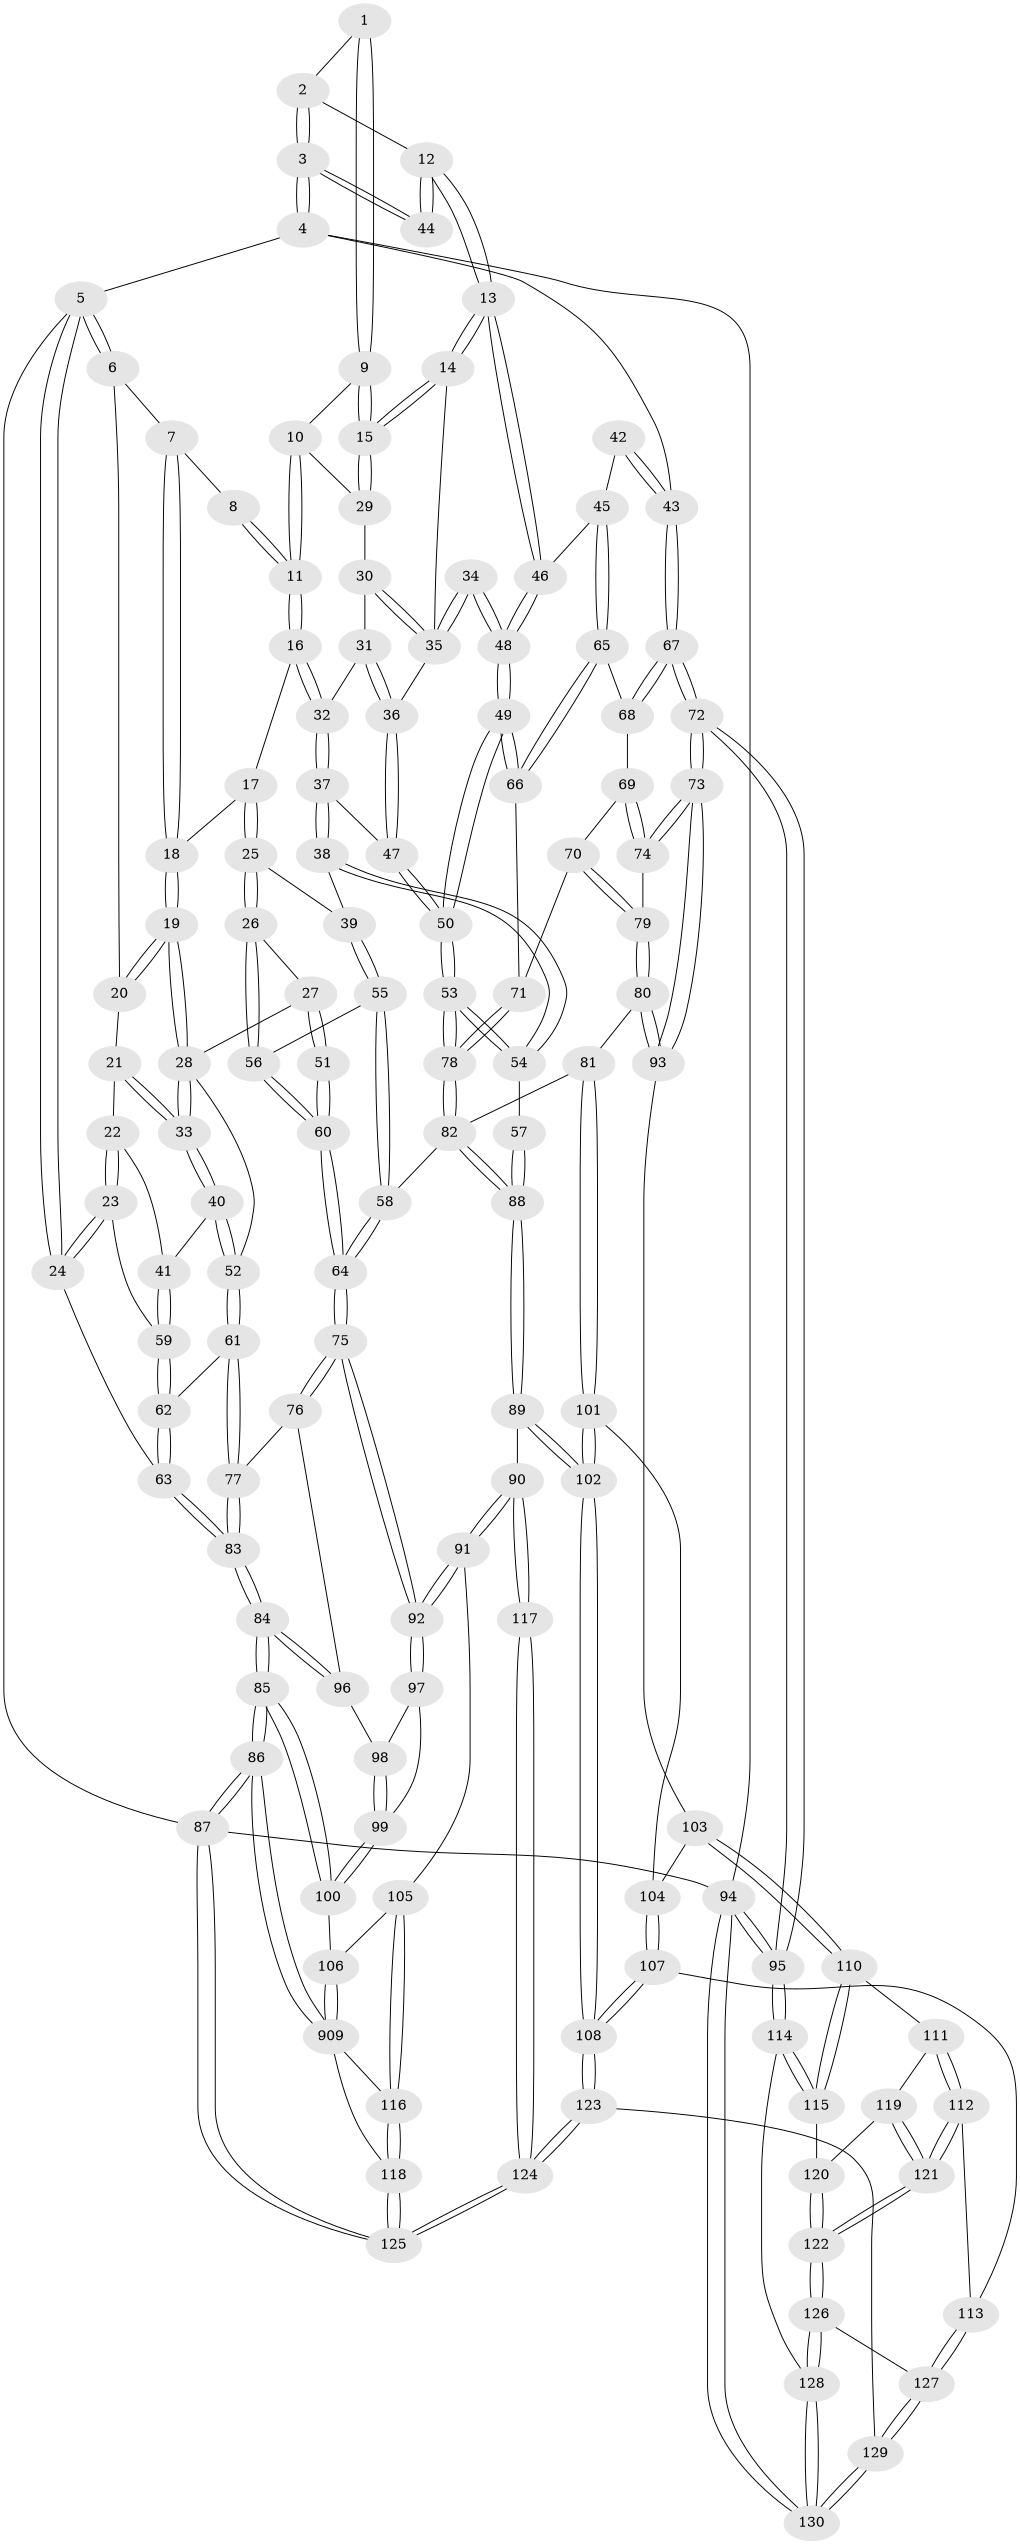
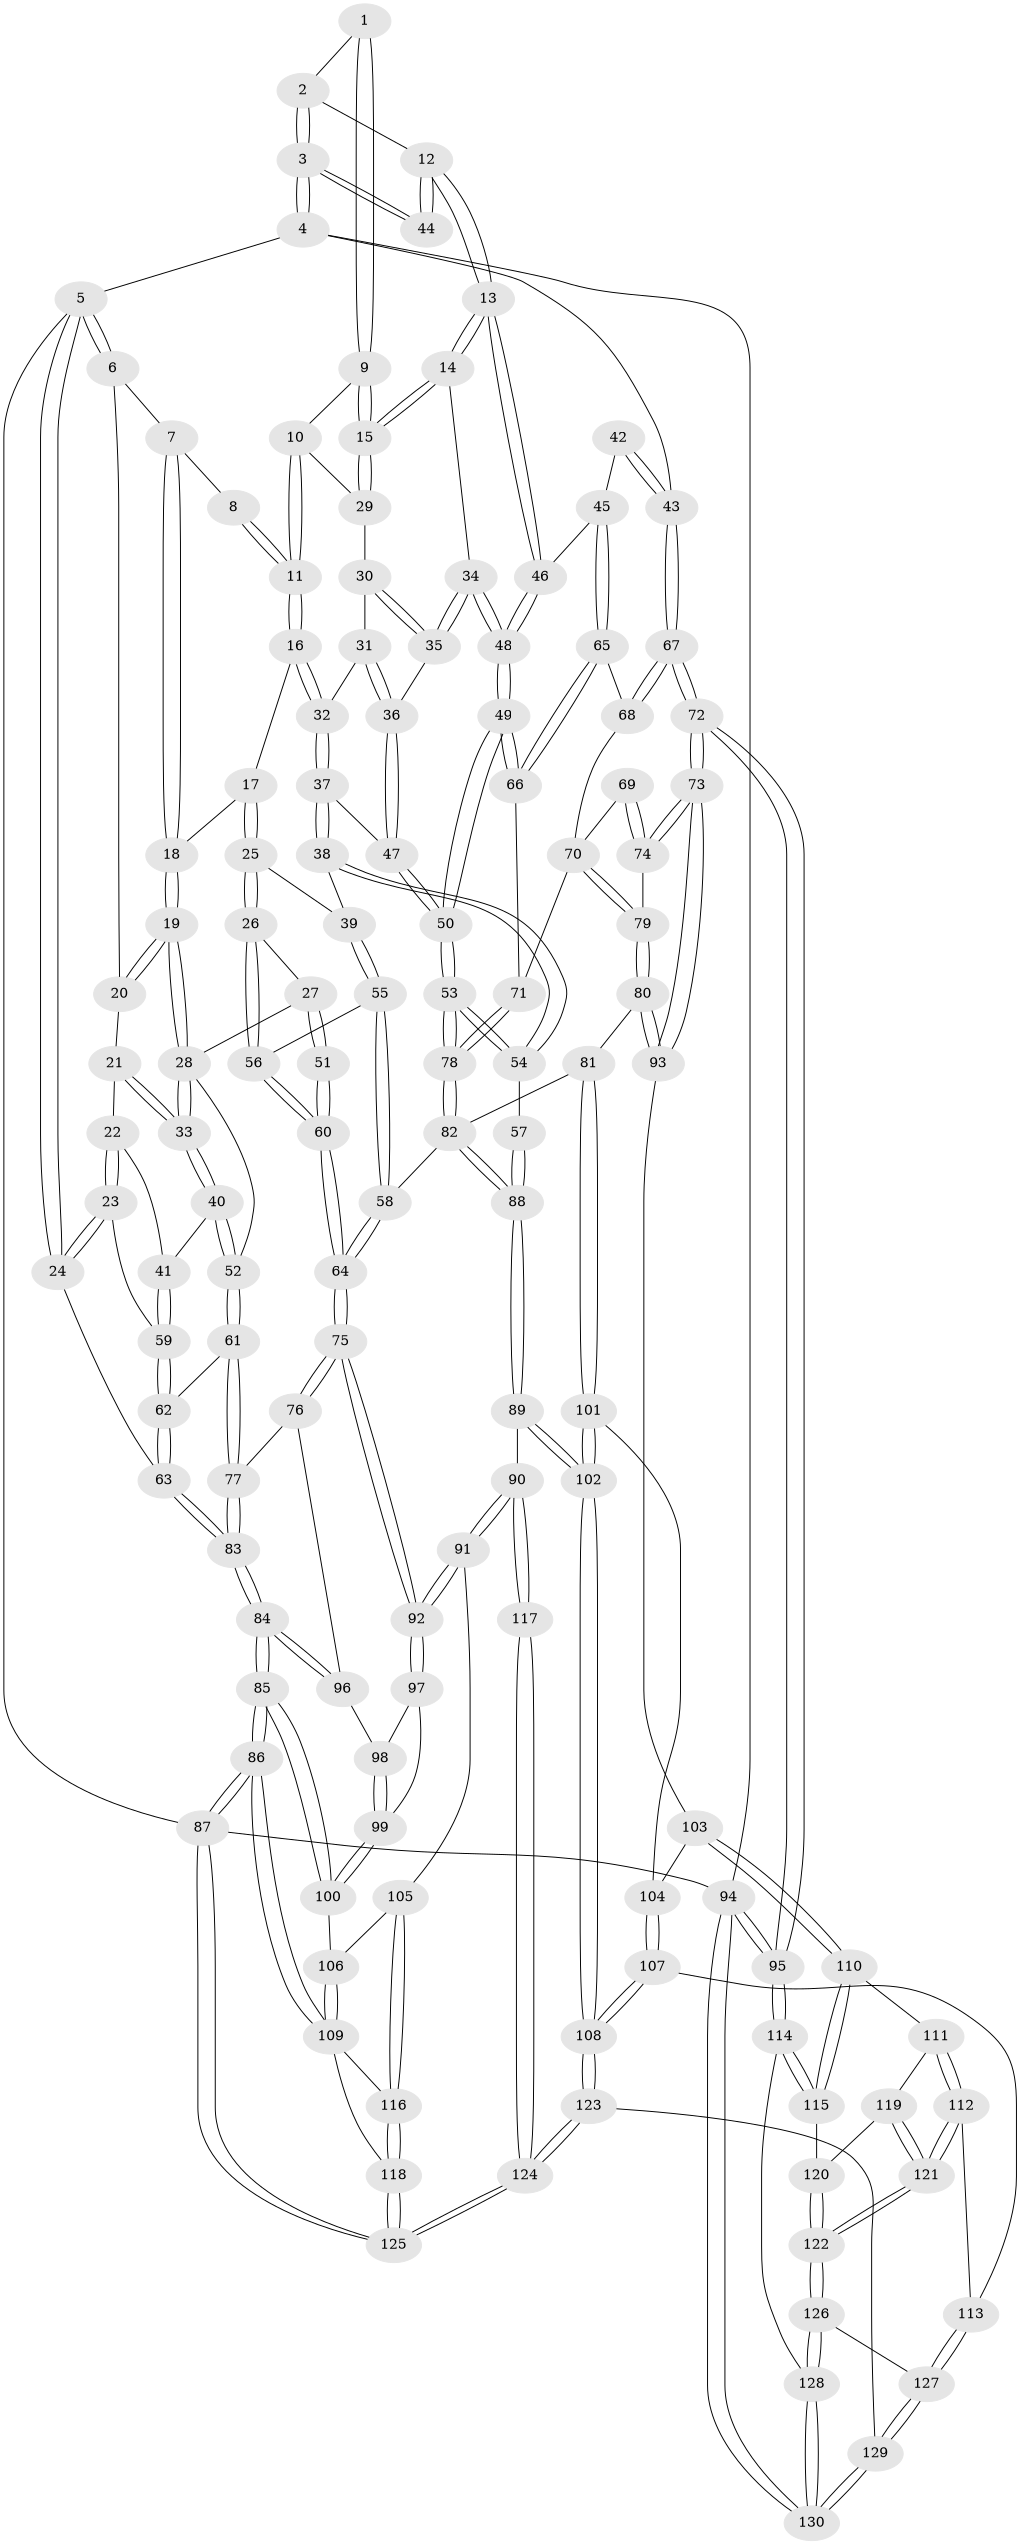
(439, 508) -> (459, 473)
(627, 751) -> (588, 782)
(331, 2037) -> (331, 2037)
